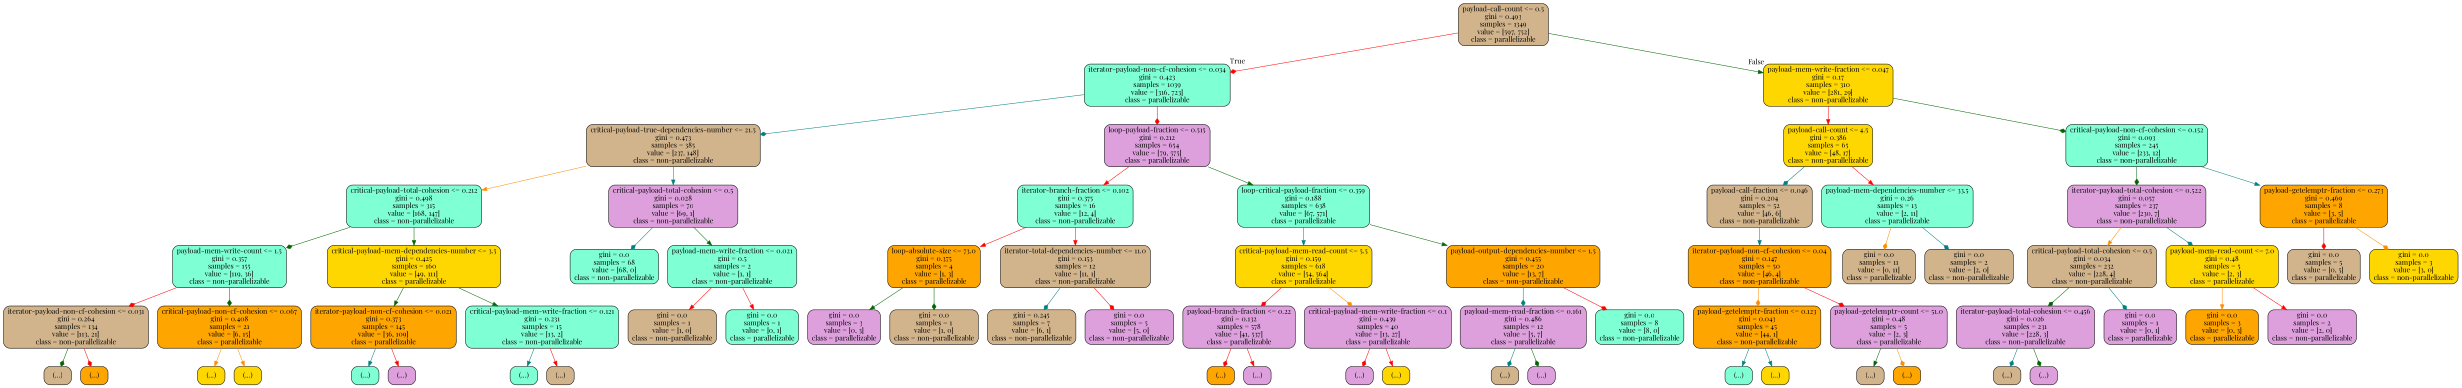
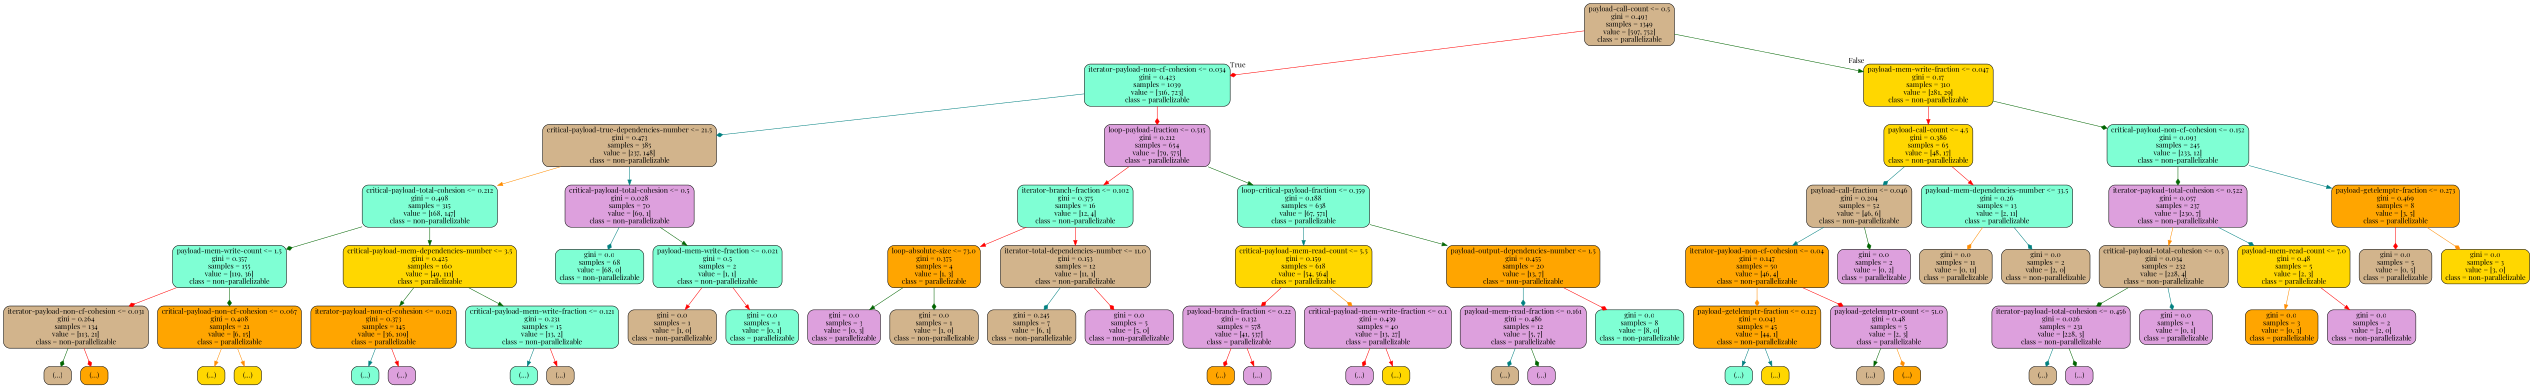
none -> (1874, 267)
